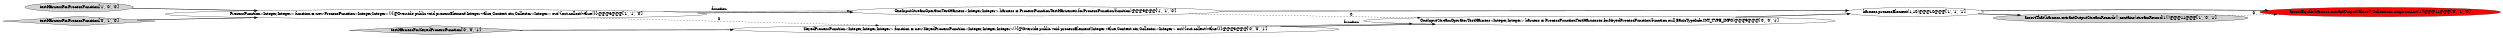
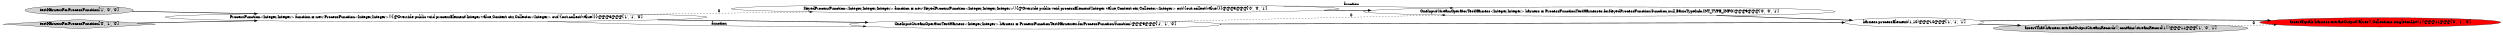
(436, 30) -> none
